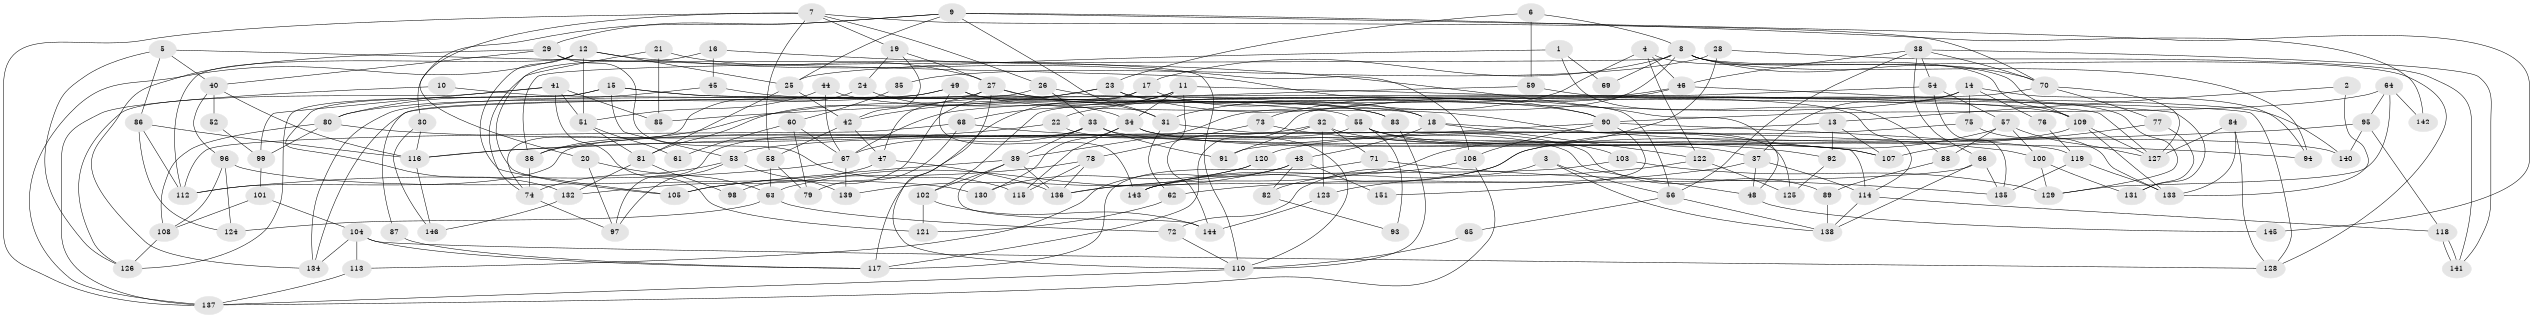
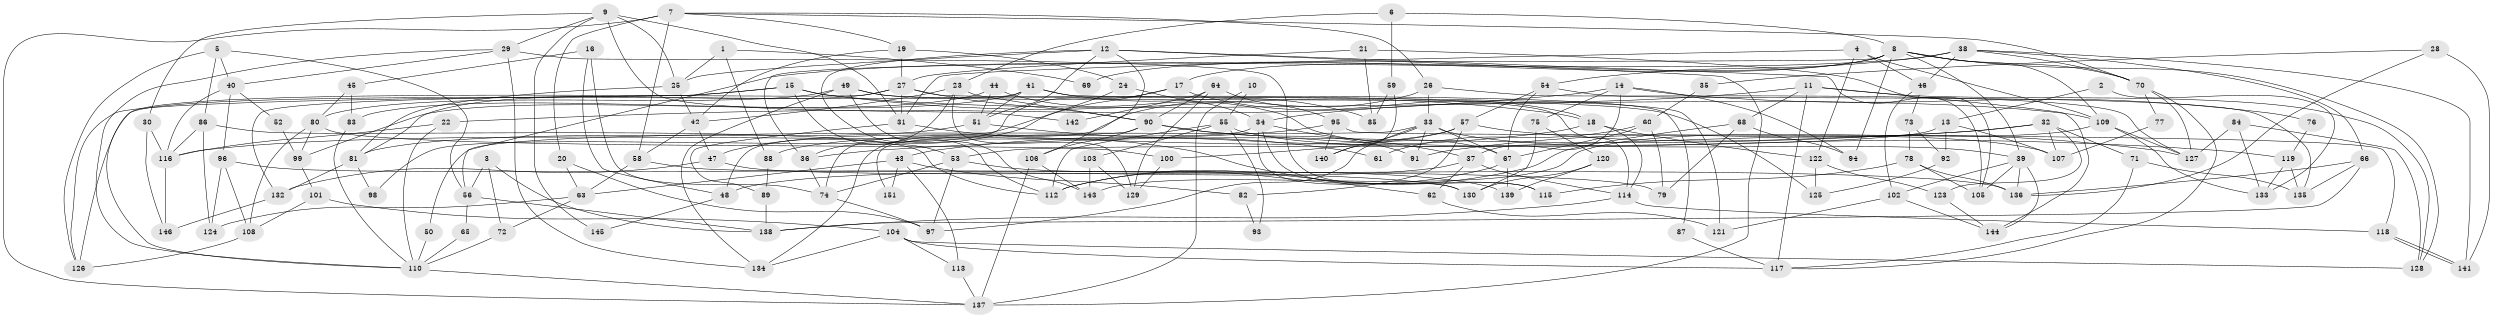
(2098, 151) -> (1529, 164)
(2131, 196) -> none
none -> (429, 232)
